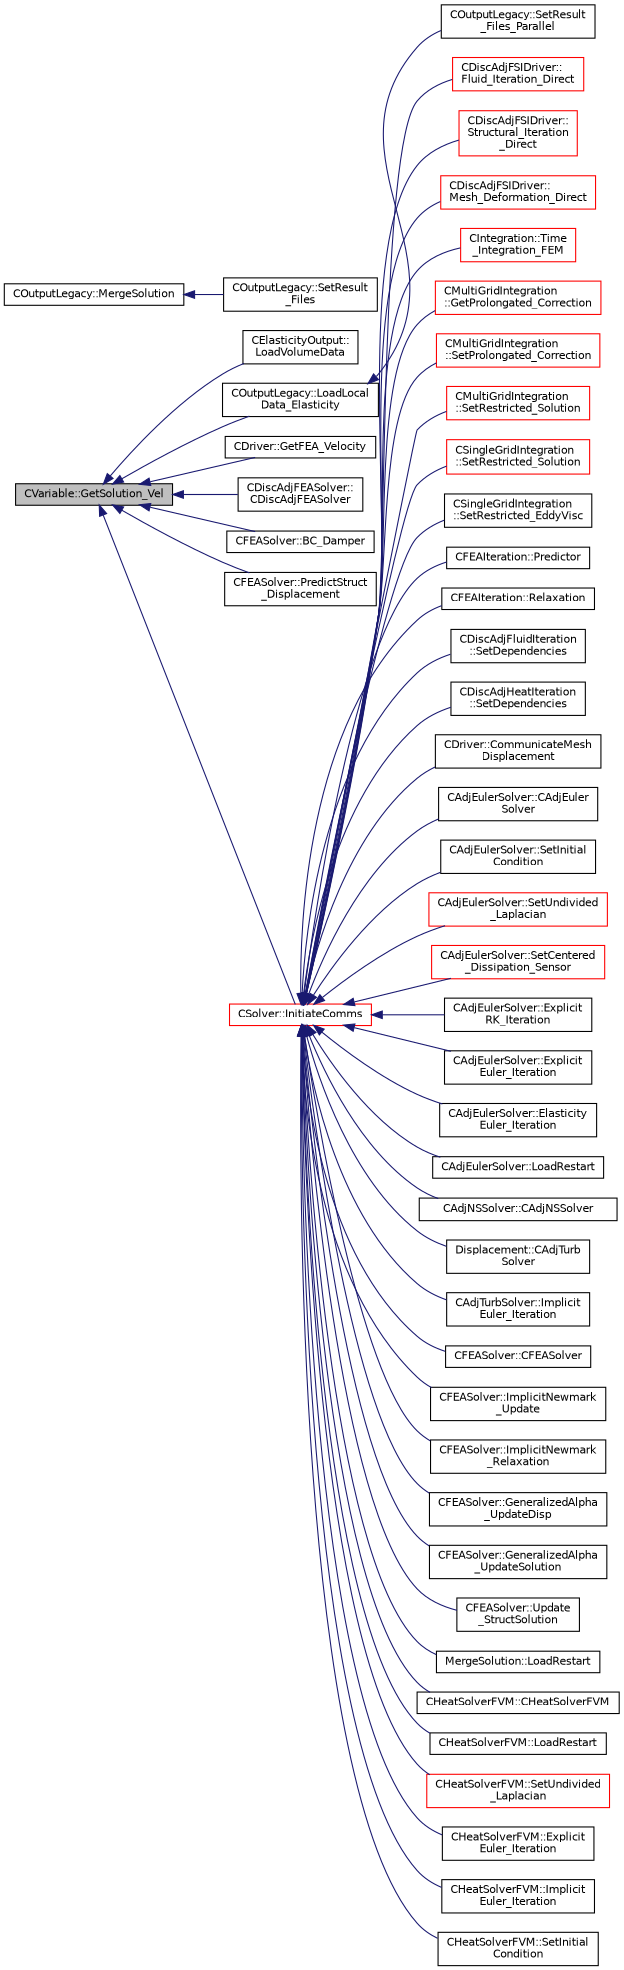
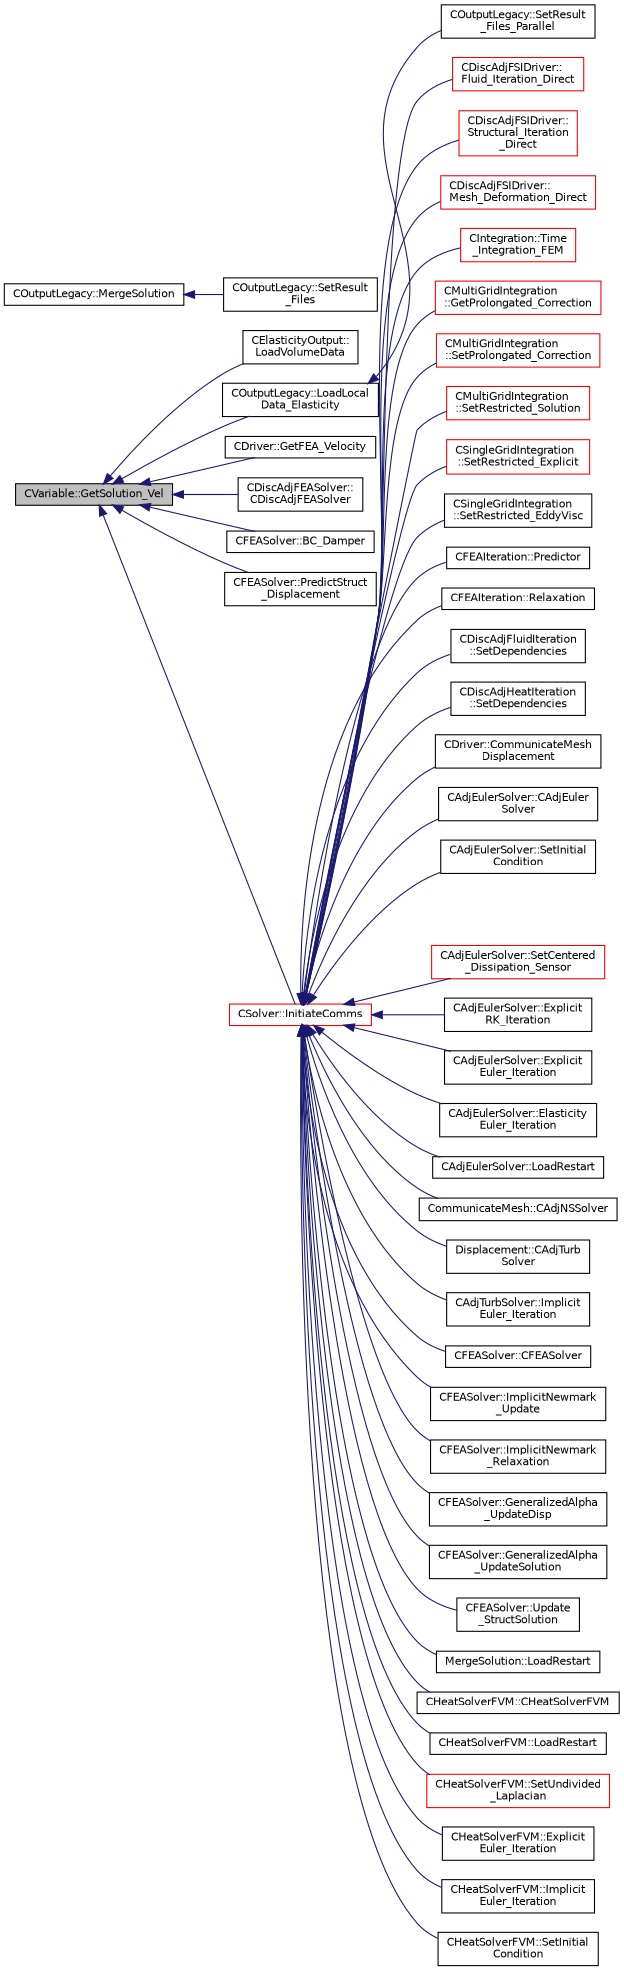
(518, 457) -> (518, 457)
(518, 909) -> none
(518, 1209) -> (518, 1209)
